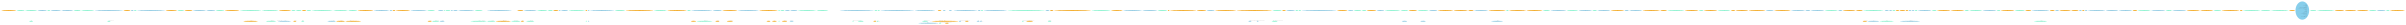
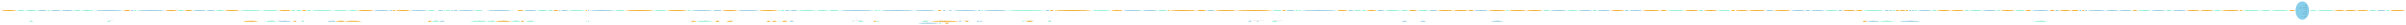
none -> (834, 11)
